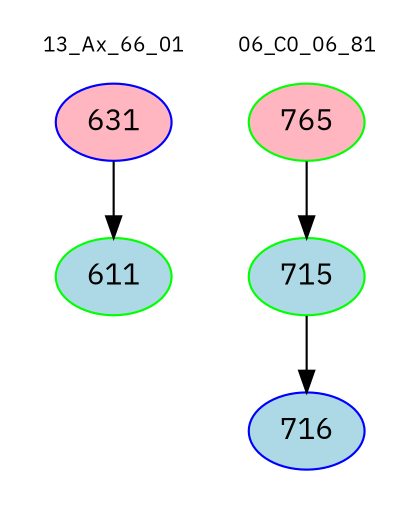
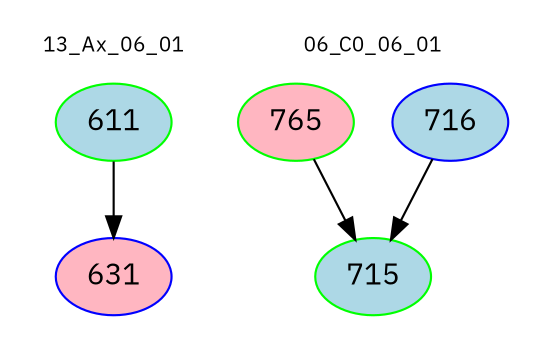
(115, 46) -> (115, 46)
(308, 46) -> (373, 46)
(114, 189) -> (114, 189)
(307, 343) -> (417, 190)
